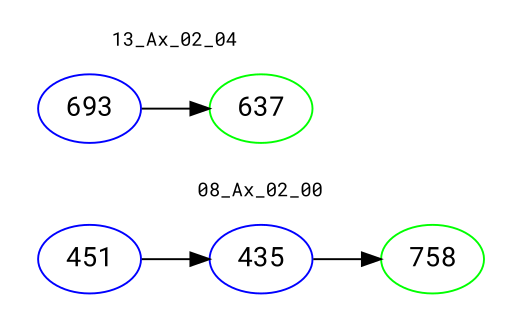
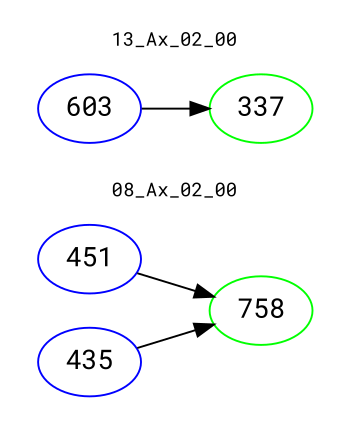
(175, 41) -> (175, 41)
(90, 109) -> (90, 109)
(261, 109) -> (261, 109)
(166, 259) -> (166, 282)
